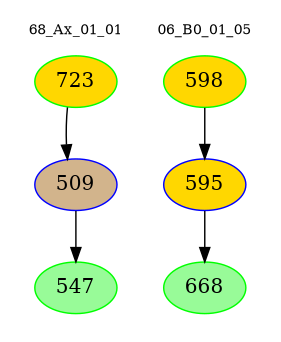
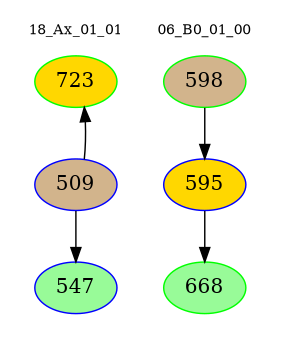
(76, 31) -> (76, 31)
(205, 31) -> (205, 31)
(205, 82) -> (205, 82)
(66, 126) -> (85, 141)
(76, 288) -> (76, 288)
